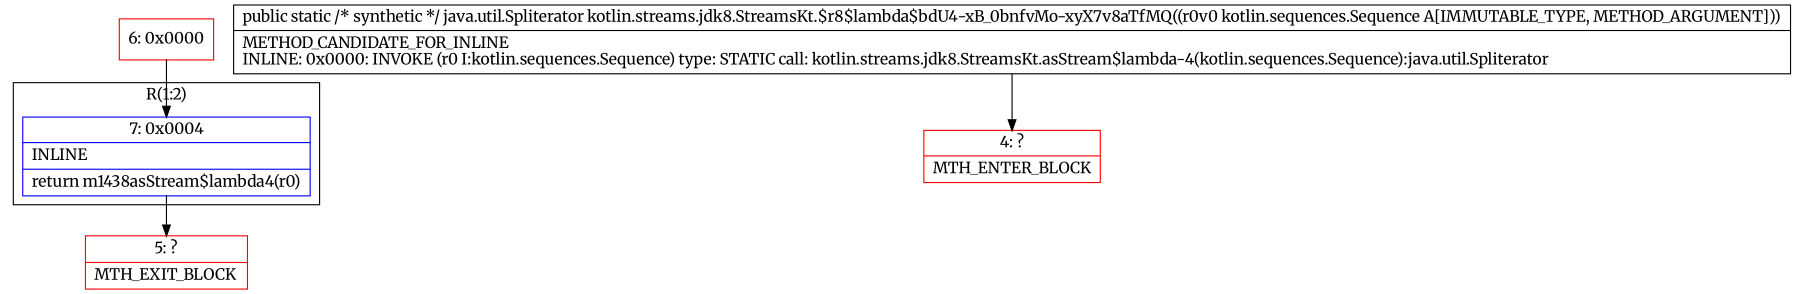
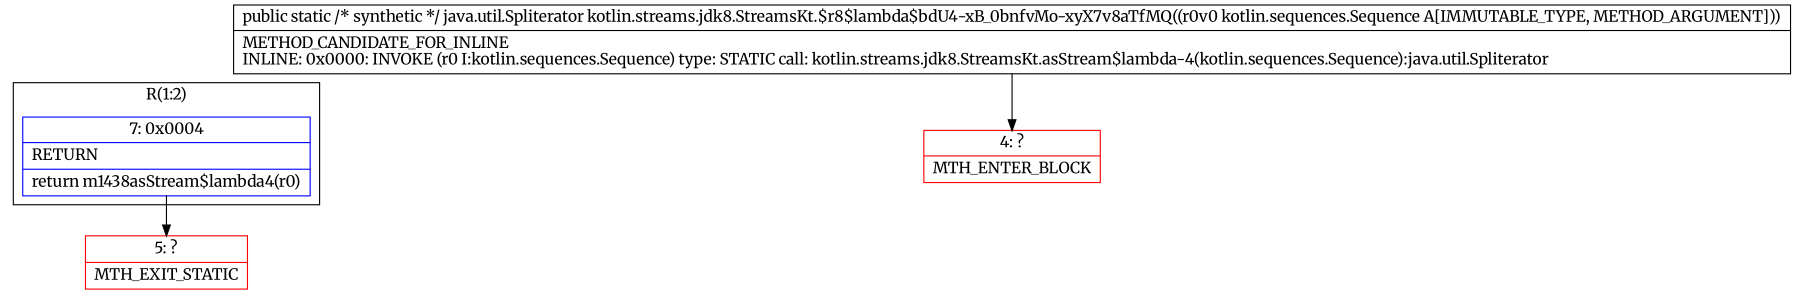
(166, 39) -> none
(60, 155) -> (65, 155)
(165, 275) -> (166, 275)
